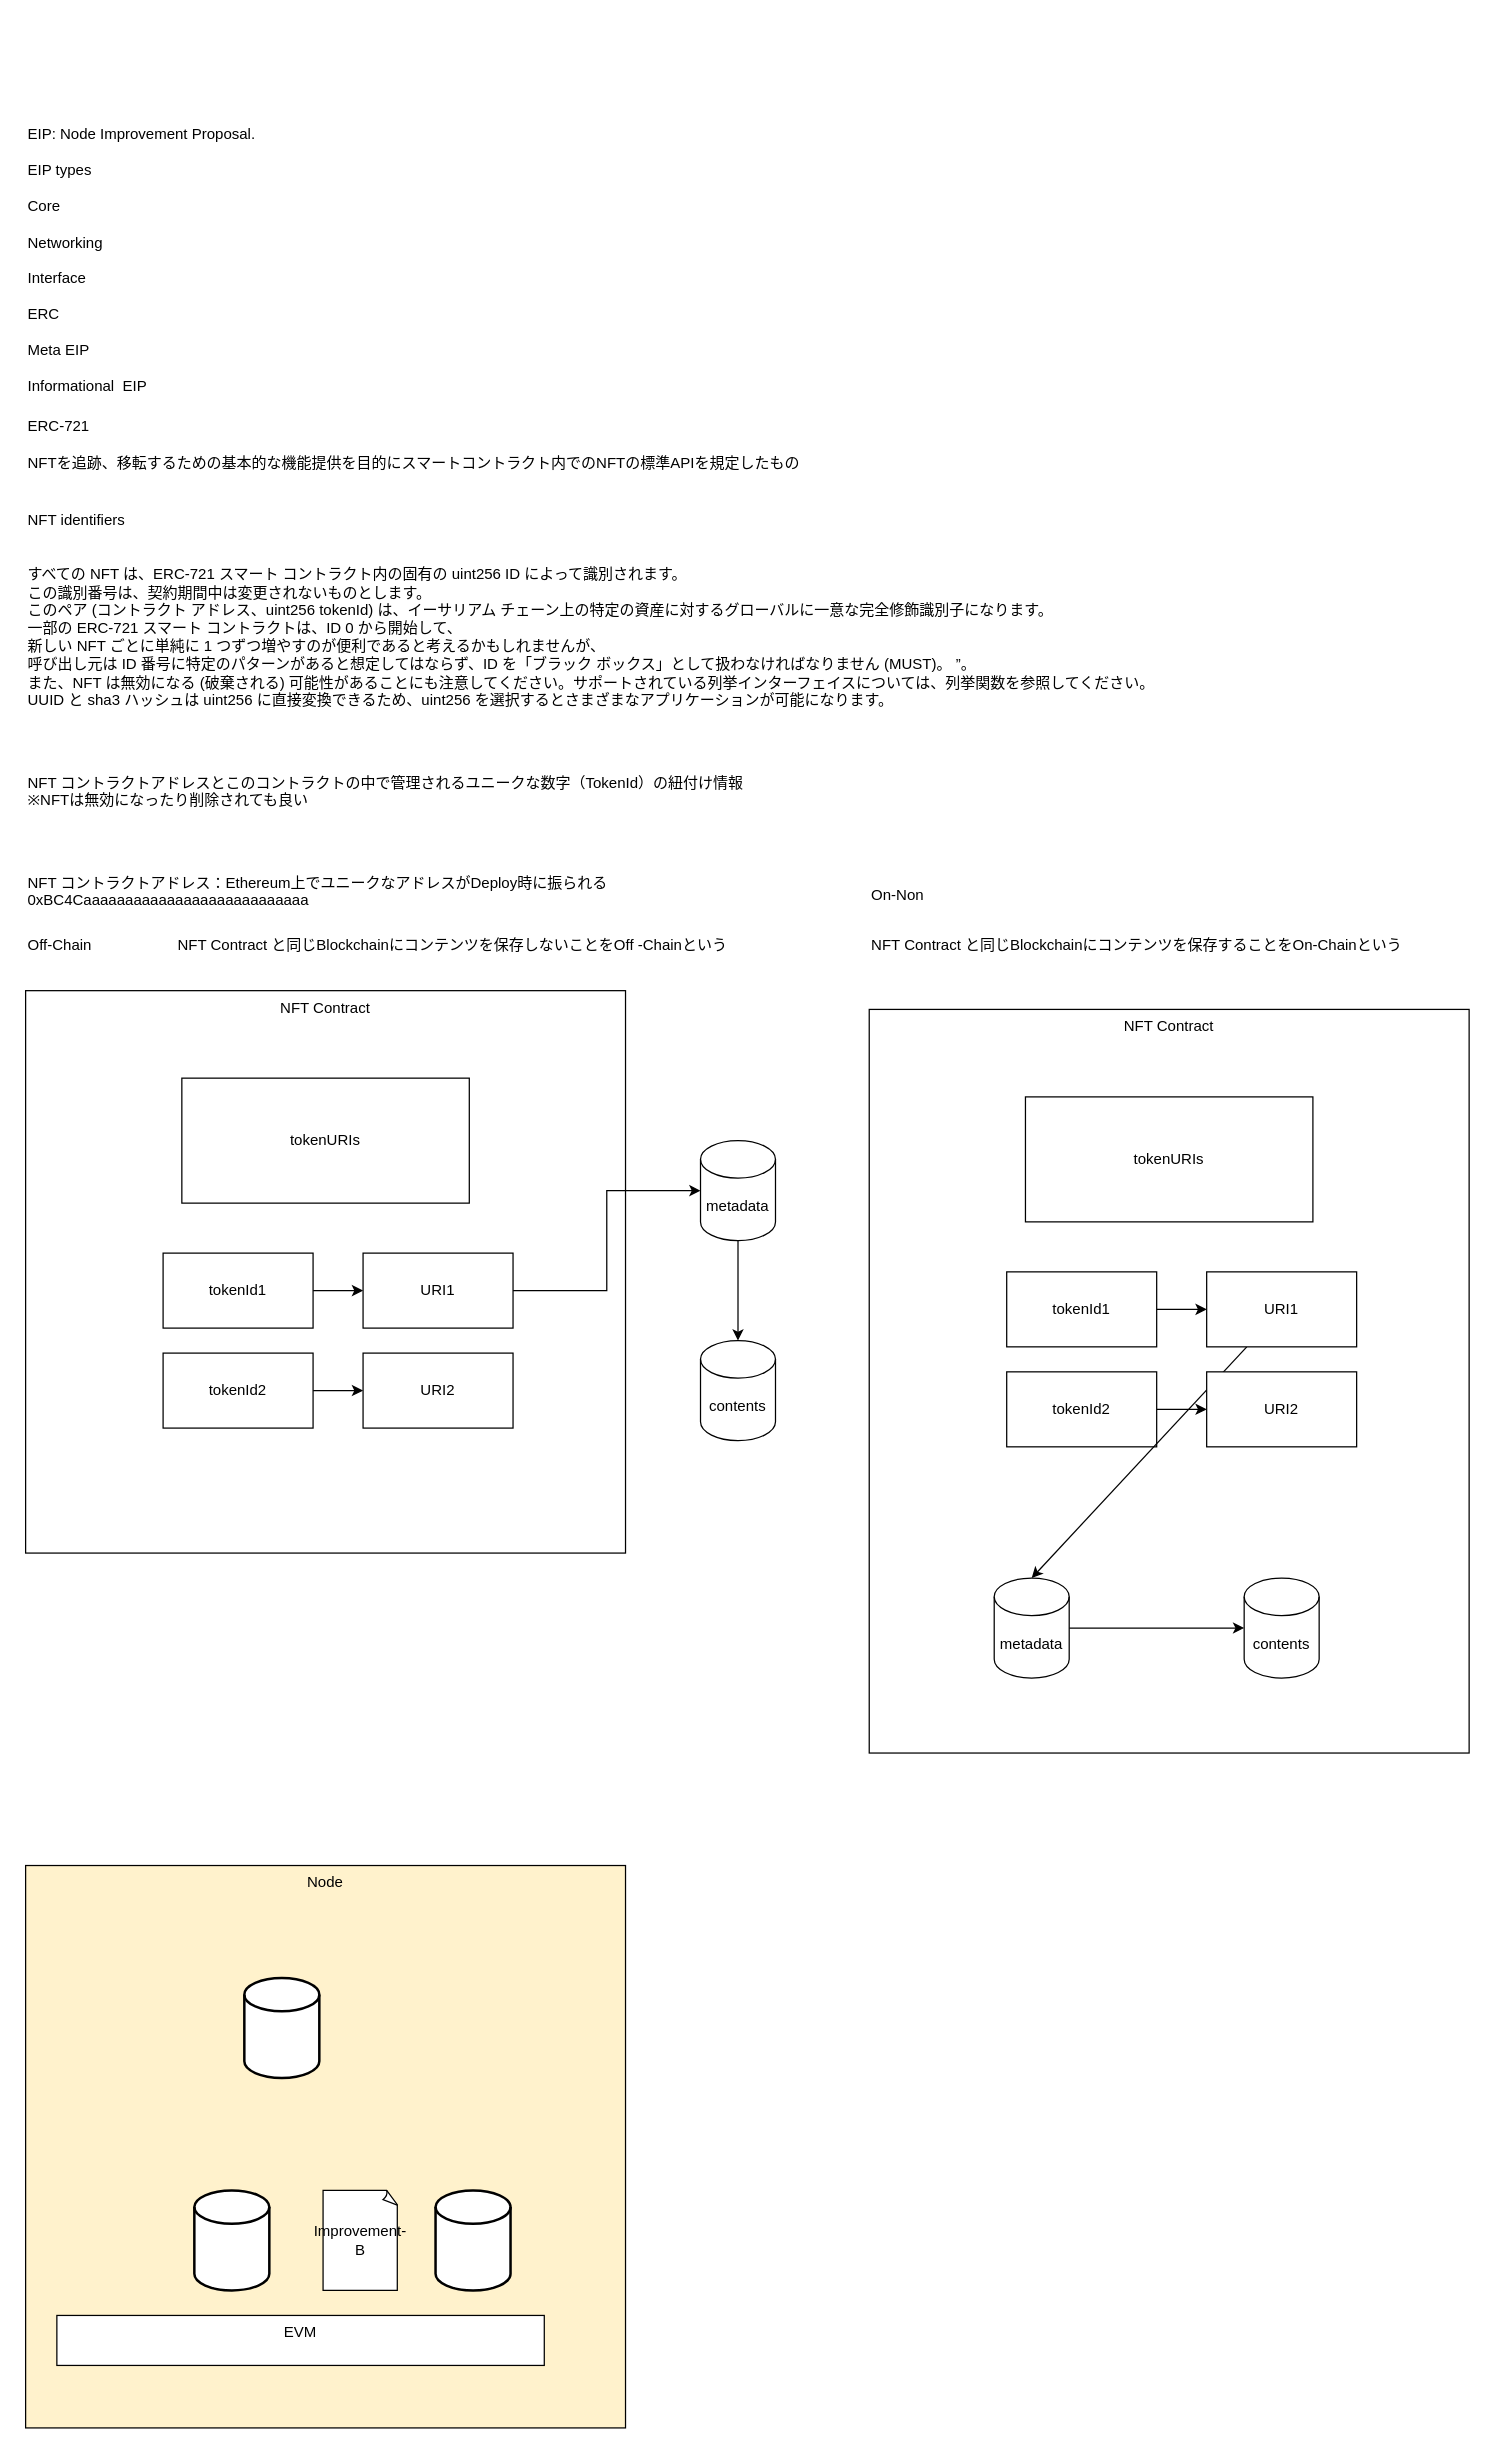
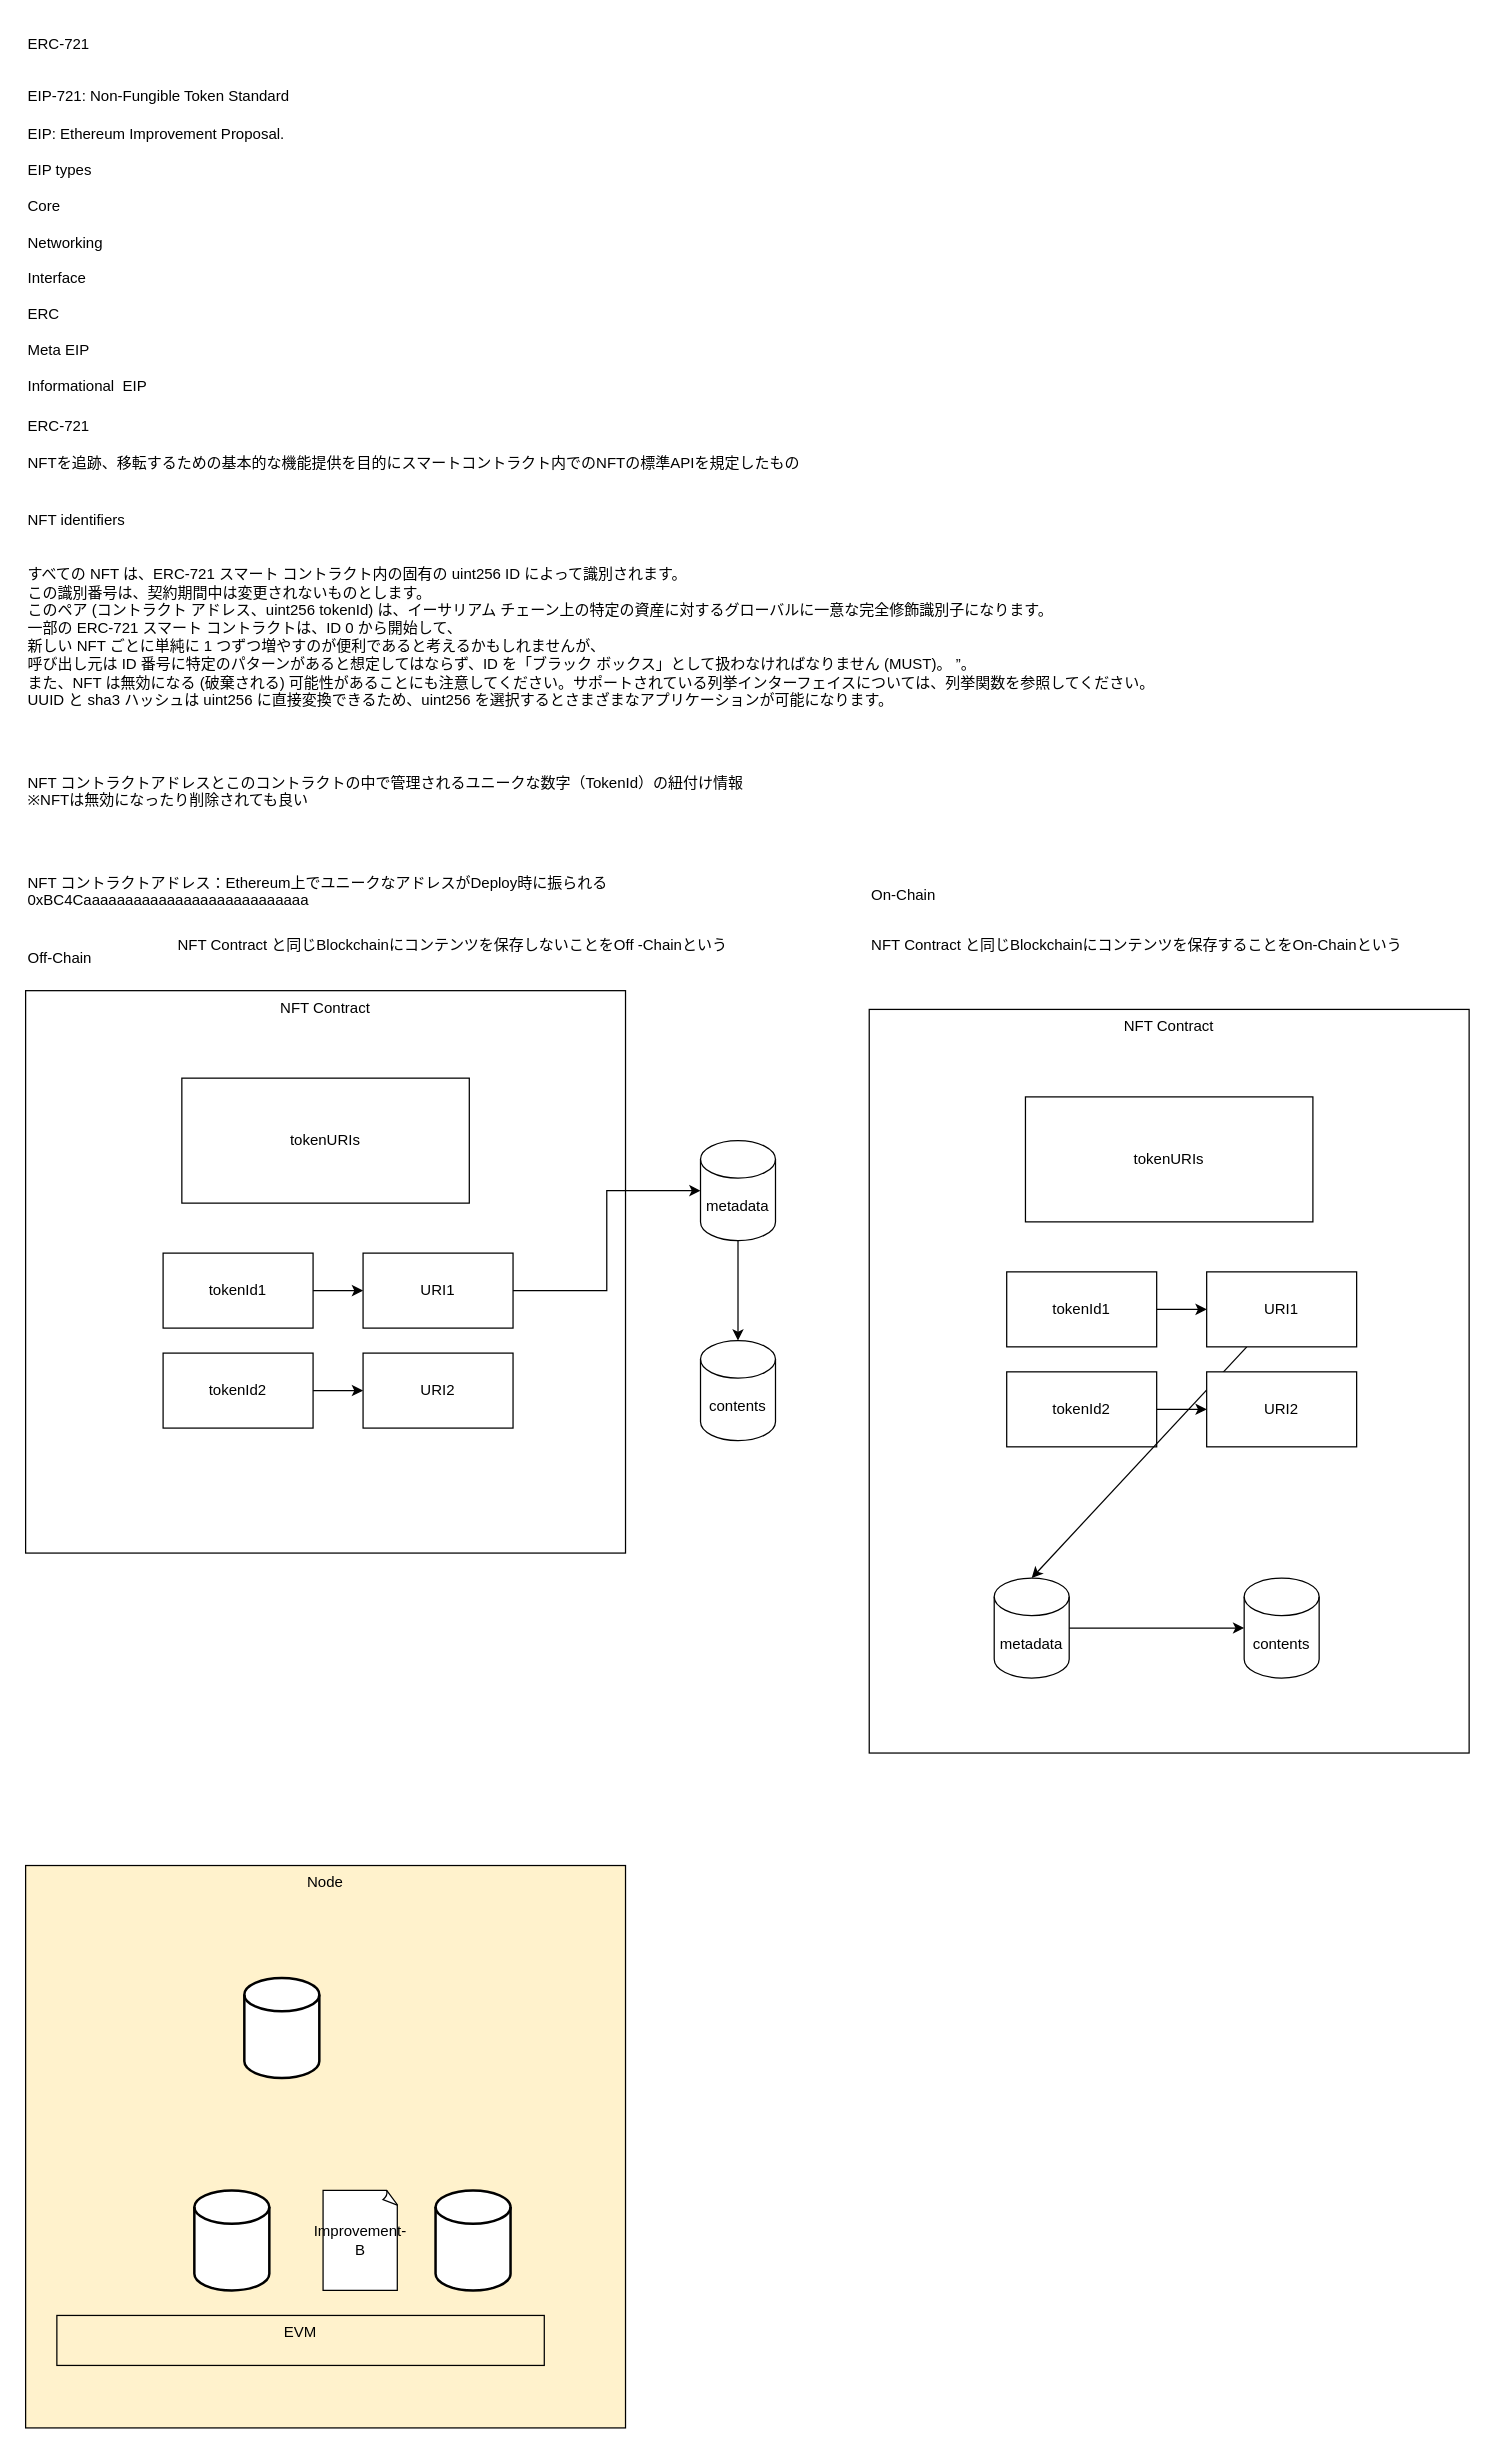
none -> (69, 44)
none -> (169, 97)
(147, 134) -> (163, 134)
(897, 896) -> (904, 896)
(69, 947) -> (69, 959)
(301, 2341) -> (301, 2341)
